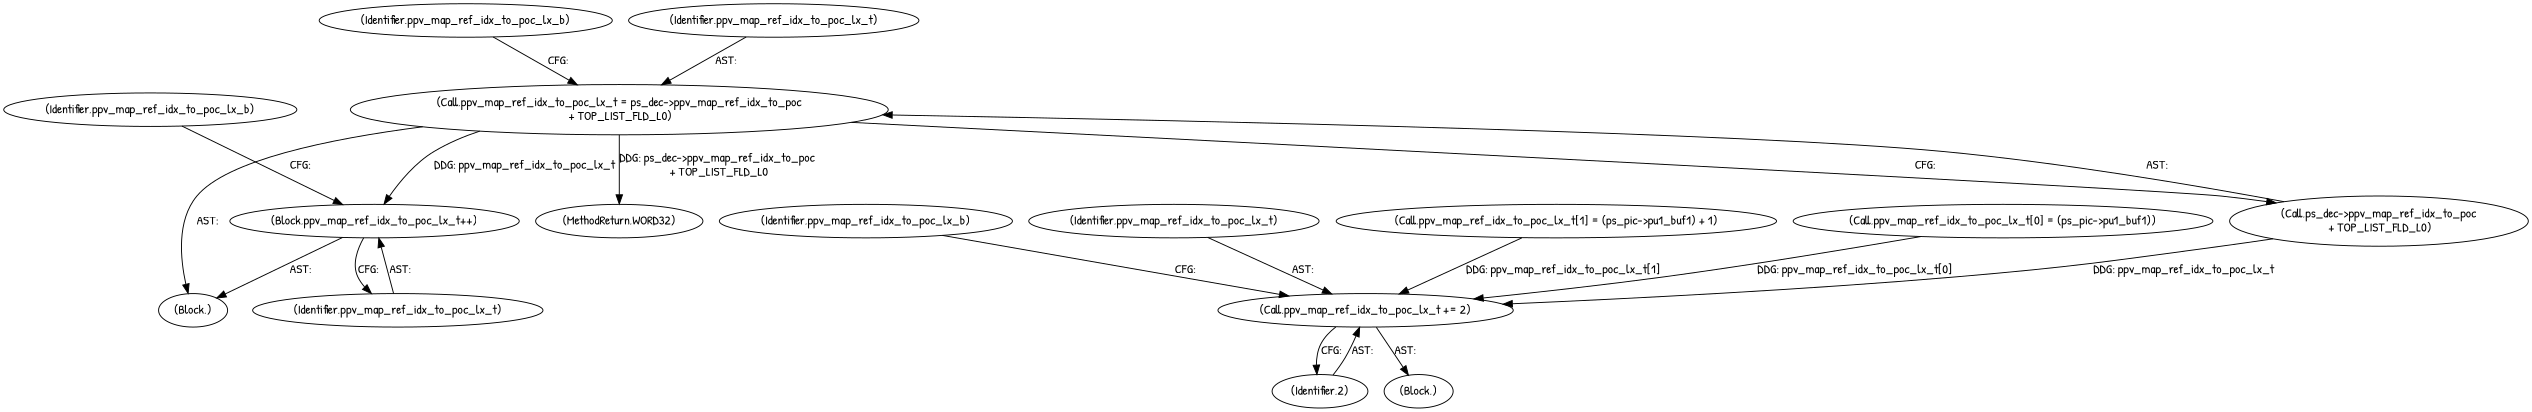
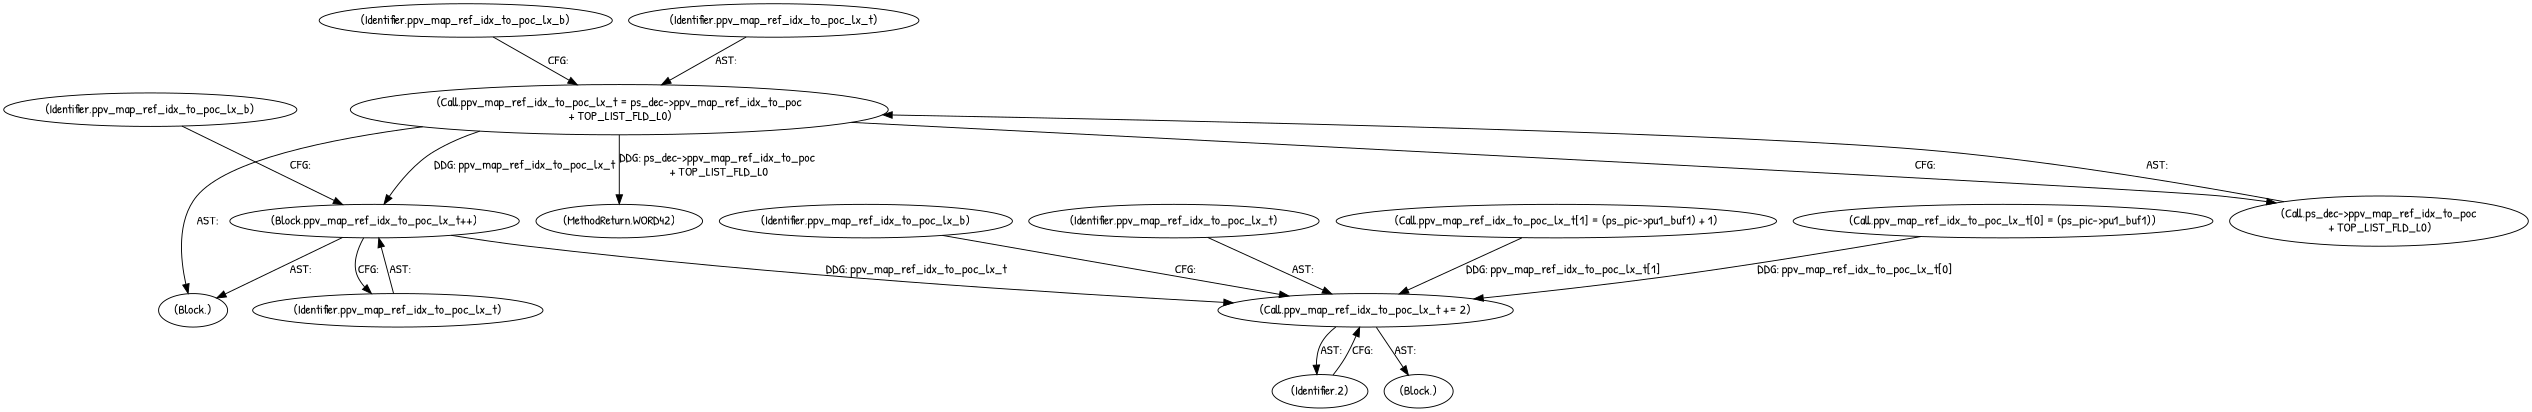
(619, 221) -> (619, 221)
(1894, 282) -> (837, 276)
(1333, 351) -> (1333, 351)
(1364, 351) -> (1364, 351)
